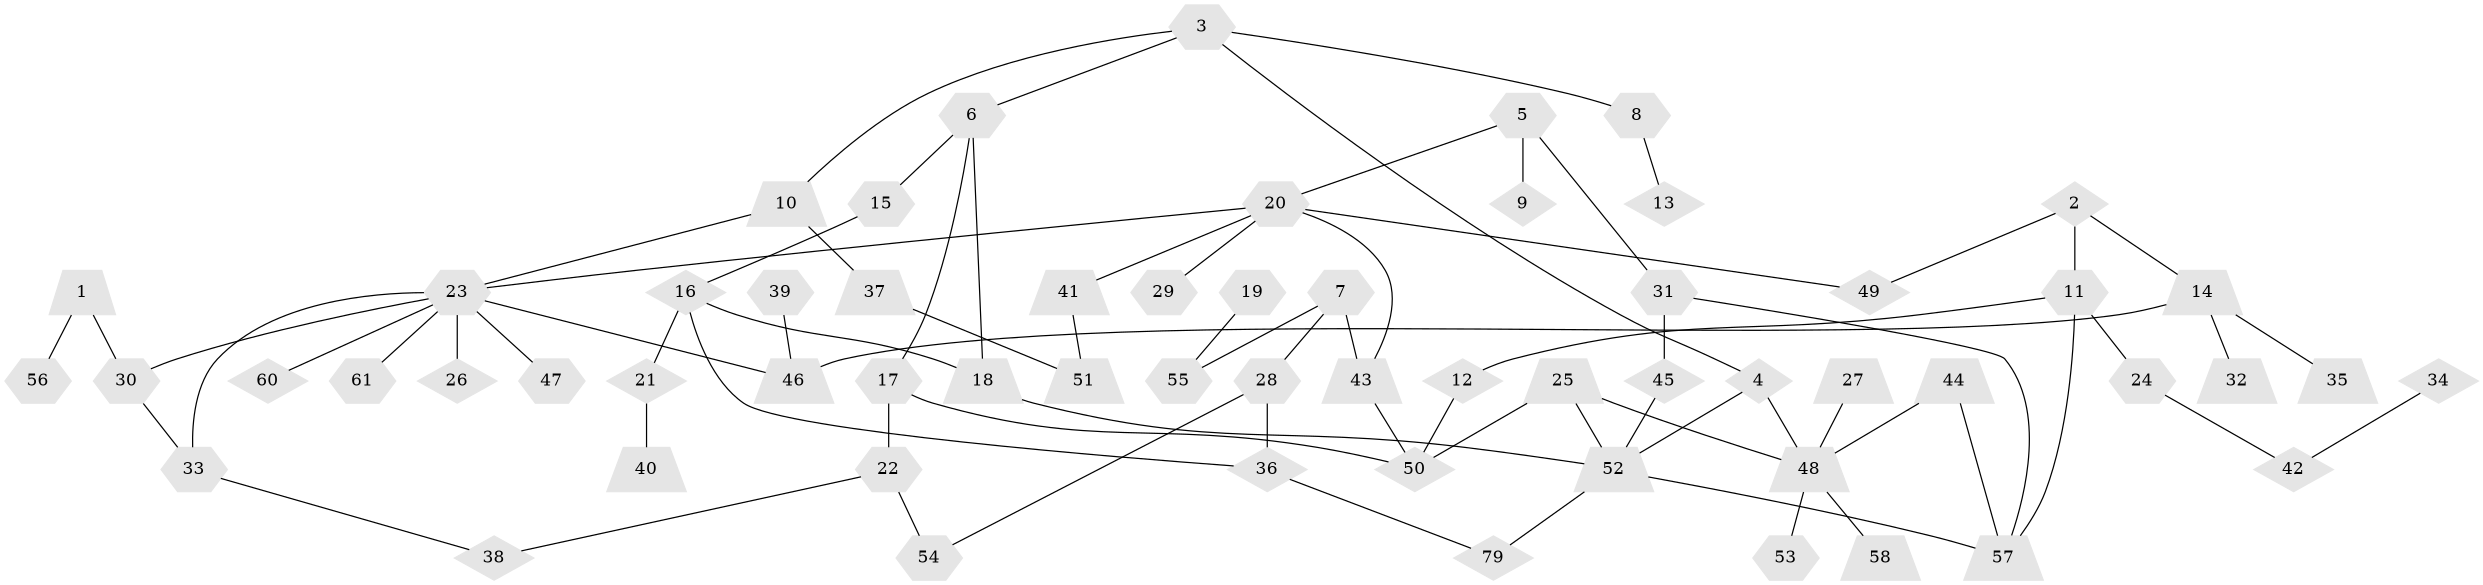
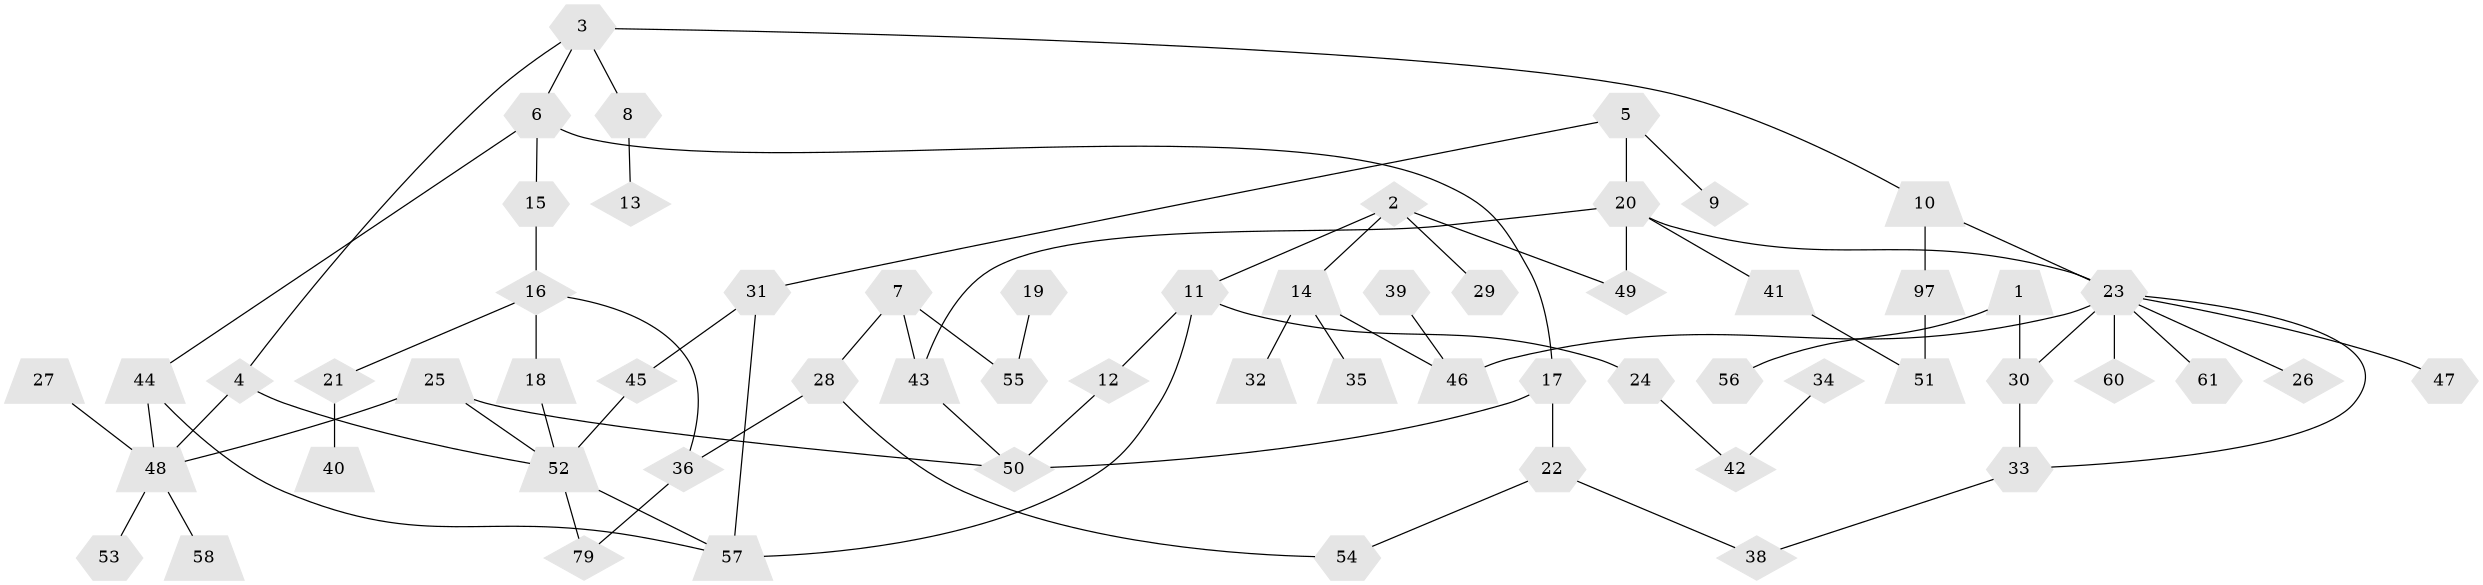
(978, 248) -> (326, 259)
(1220, 248) -> (1437, 245)
(875, 293) -> (1925, 293)
